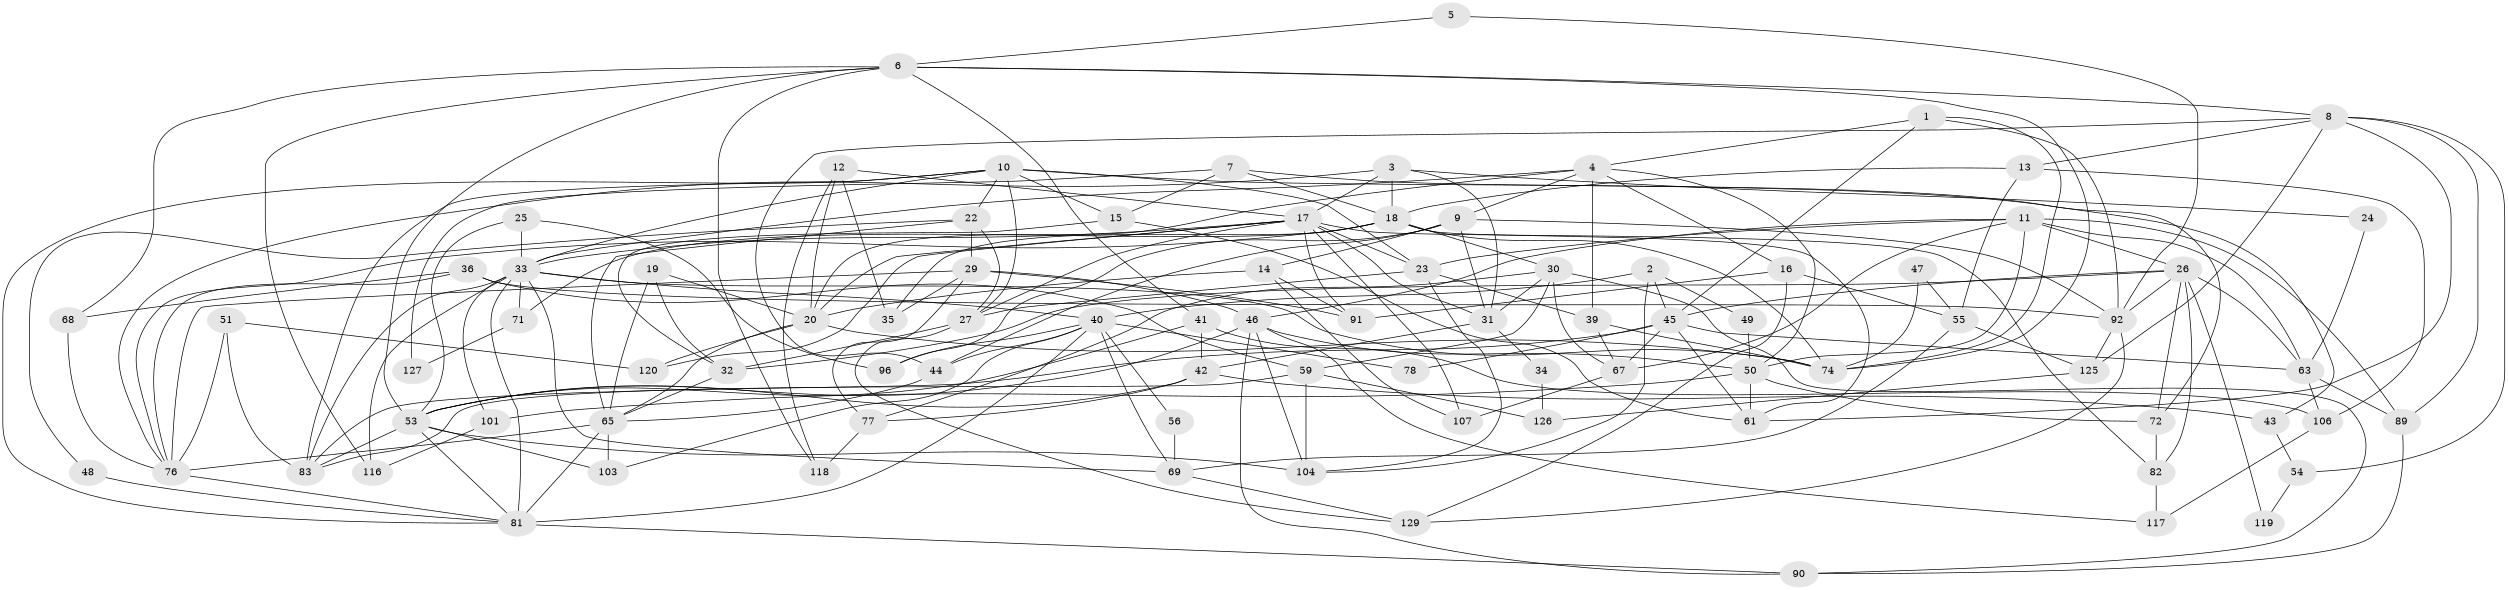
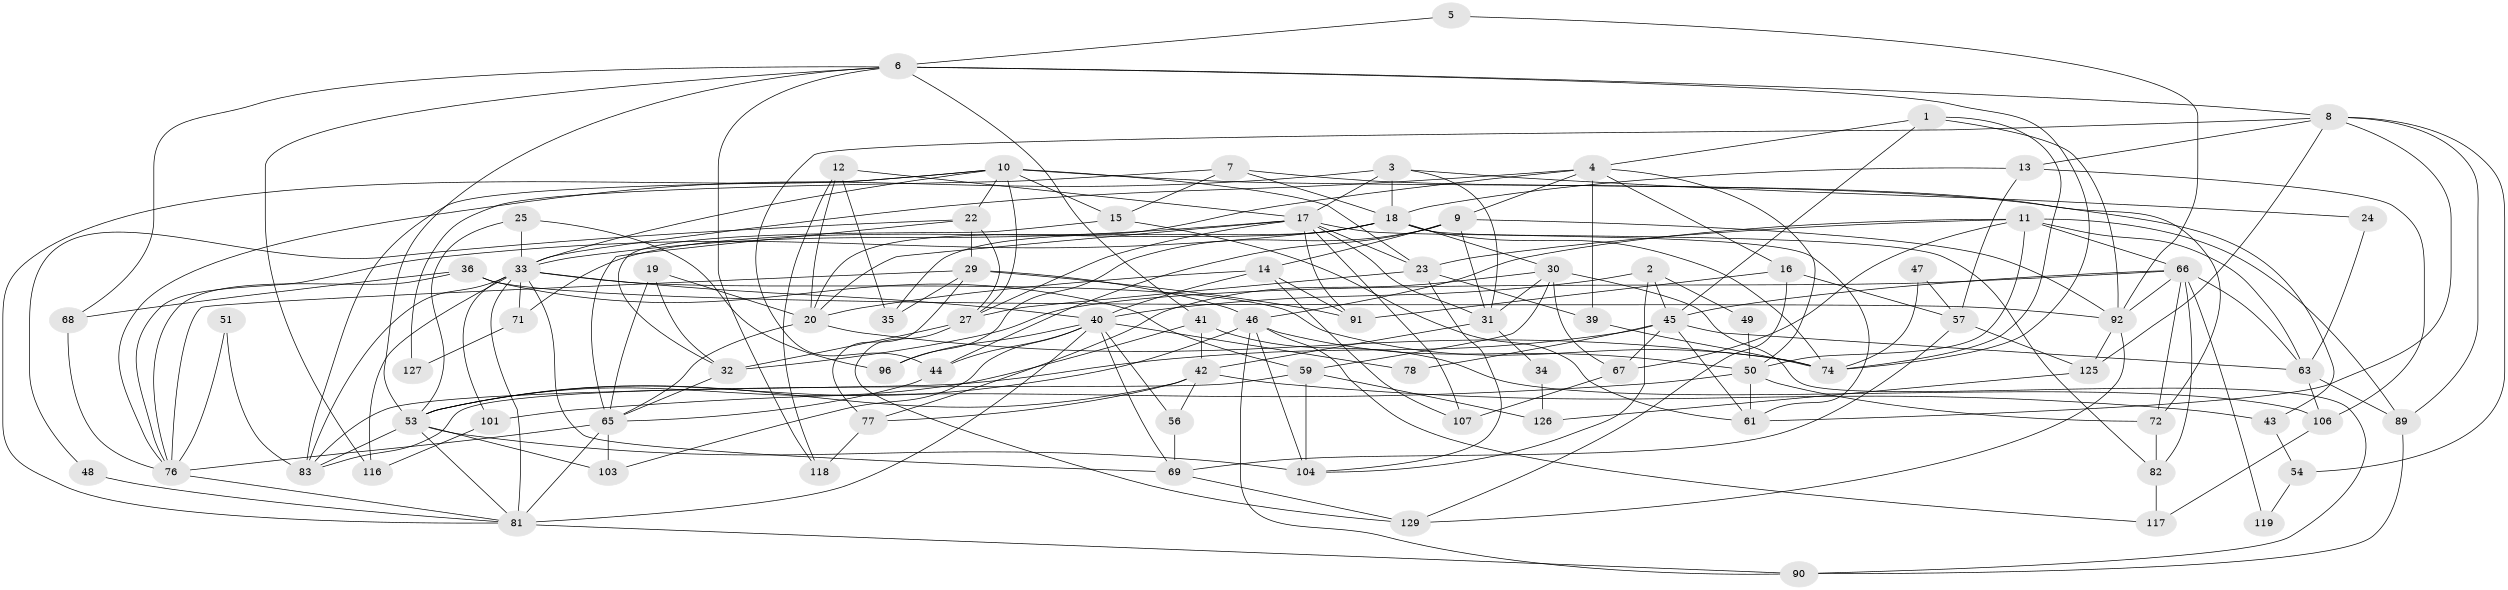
(2183, 270) -> (2183, 270)
none -> (1199, 286)
(1959, 320) -> (1959, 320)
(1606, 346) -> none
(648, 371) -> none
none -> (1186, 401)
